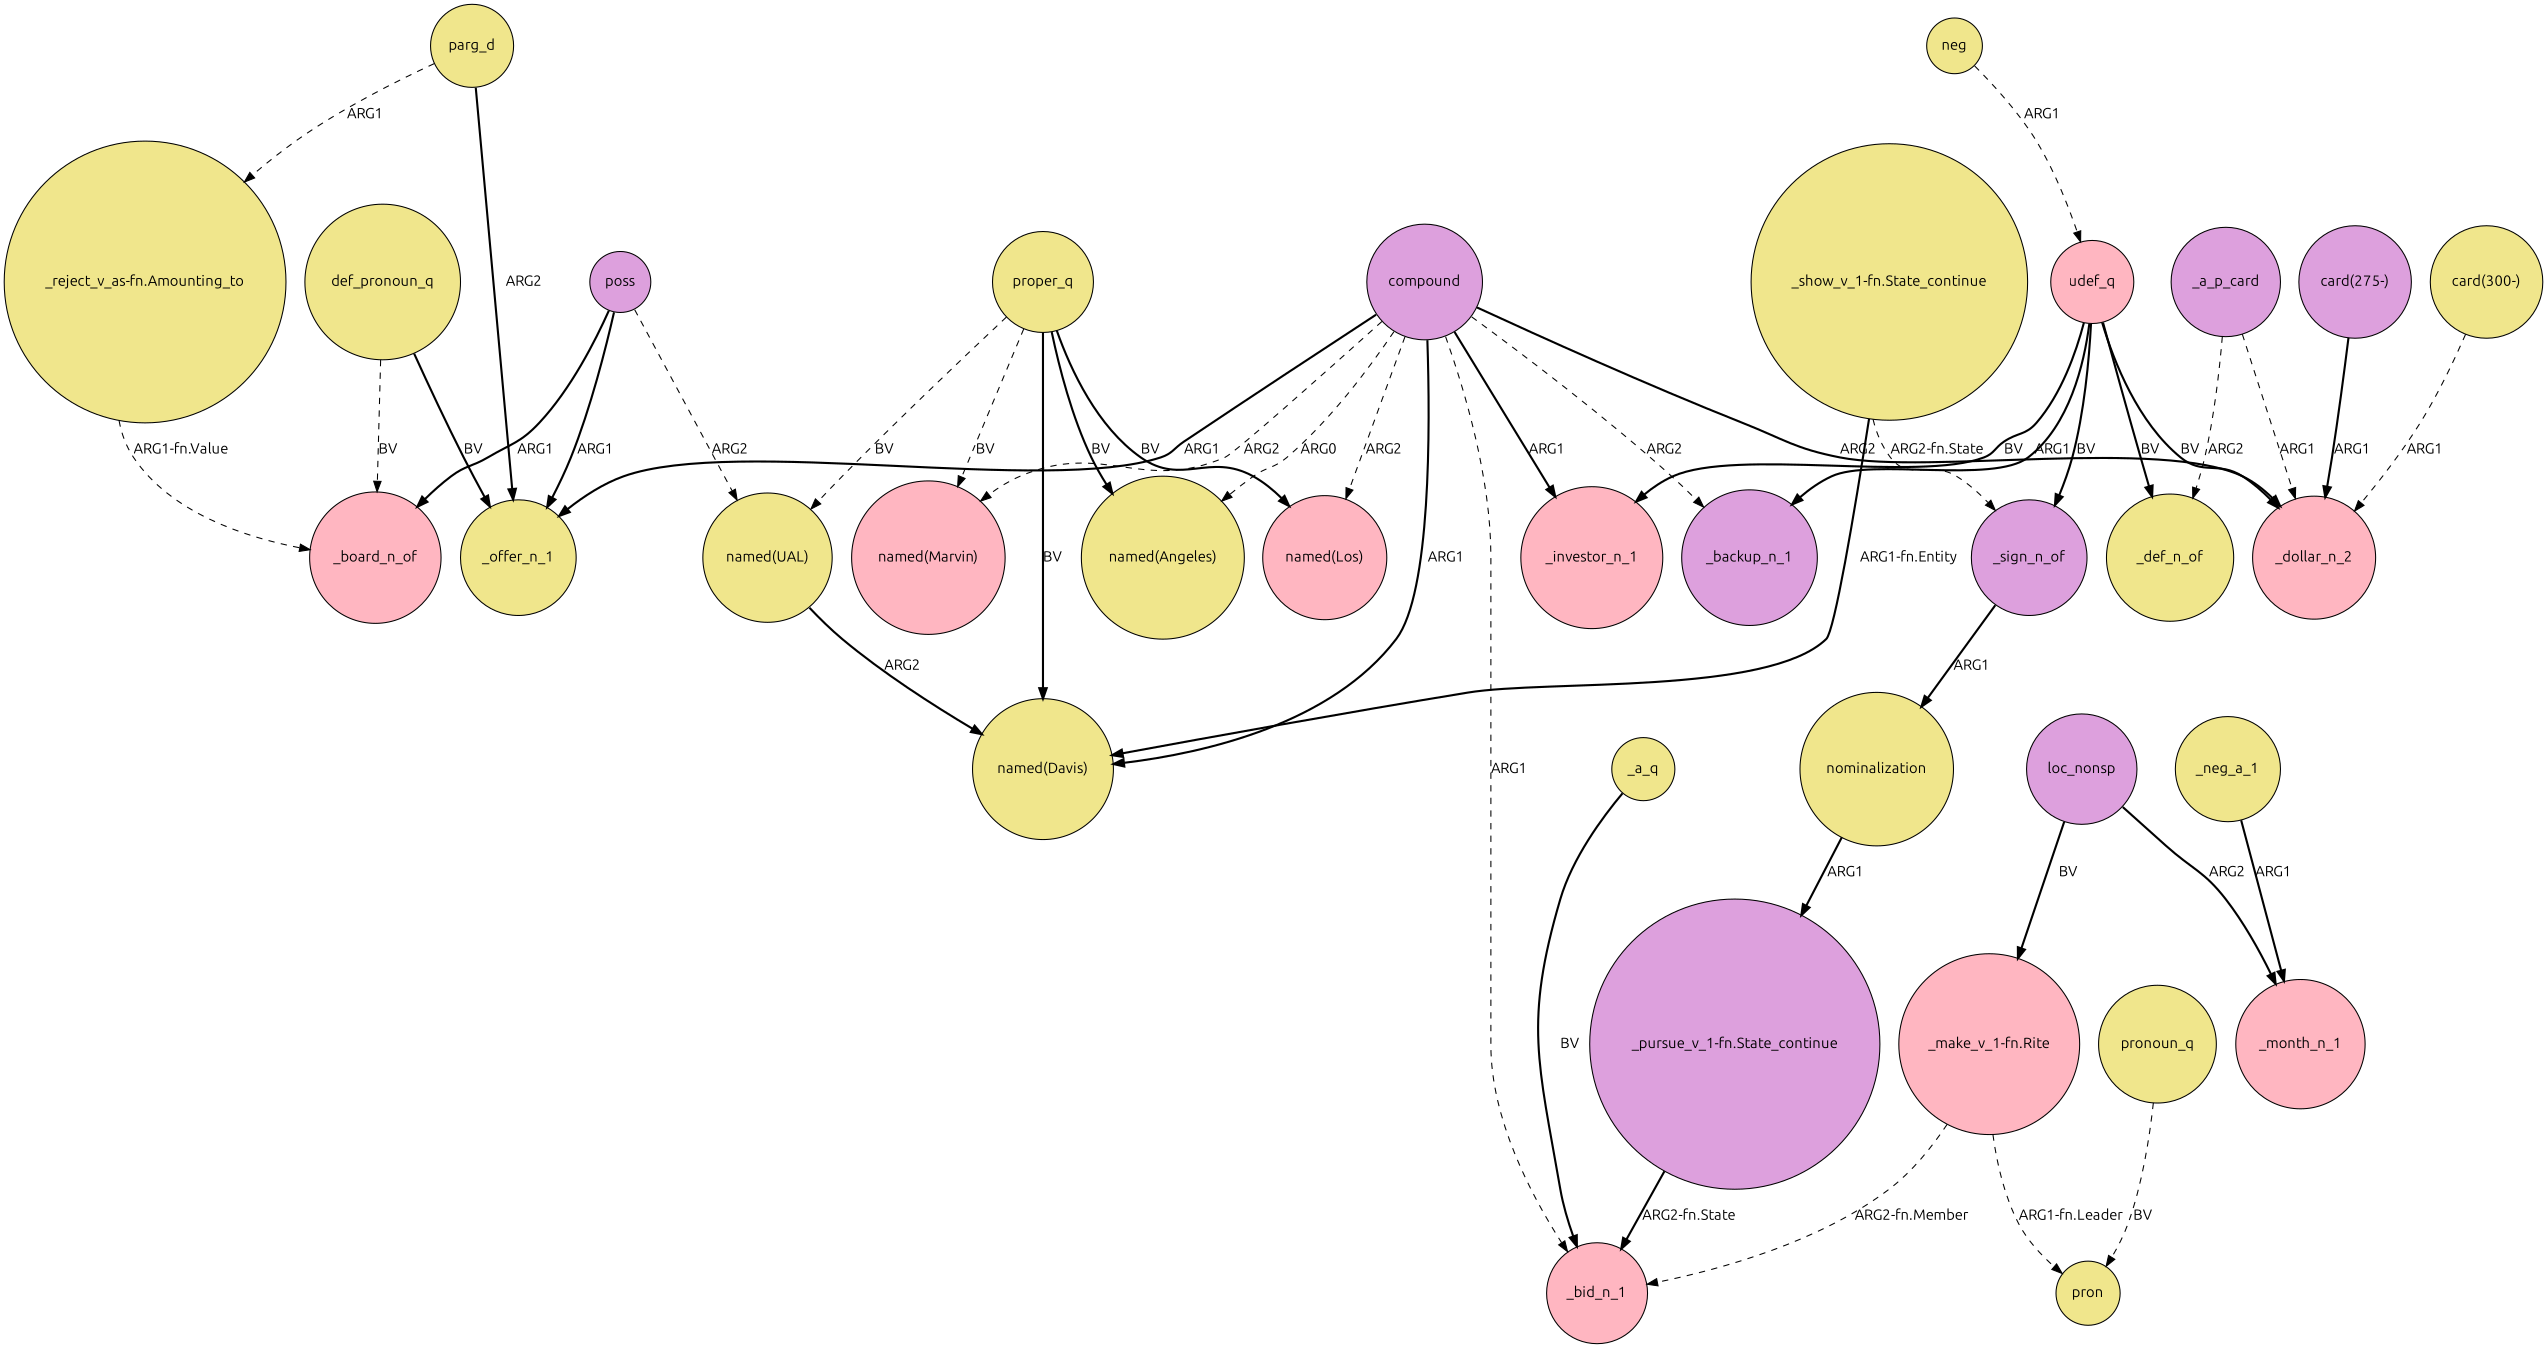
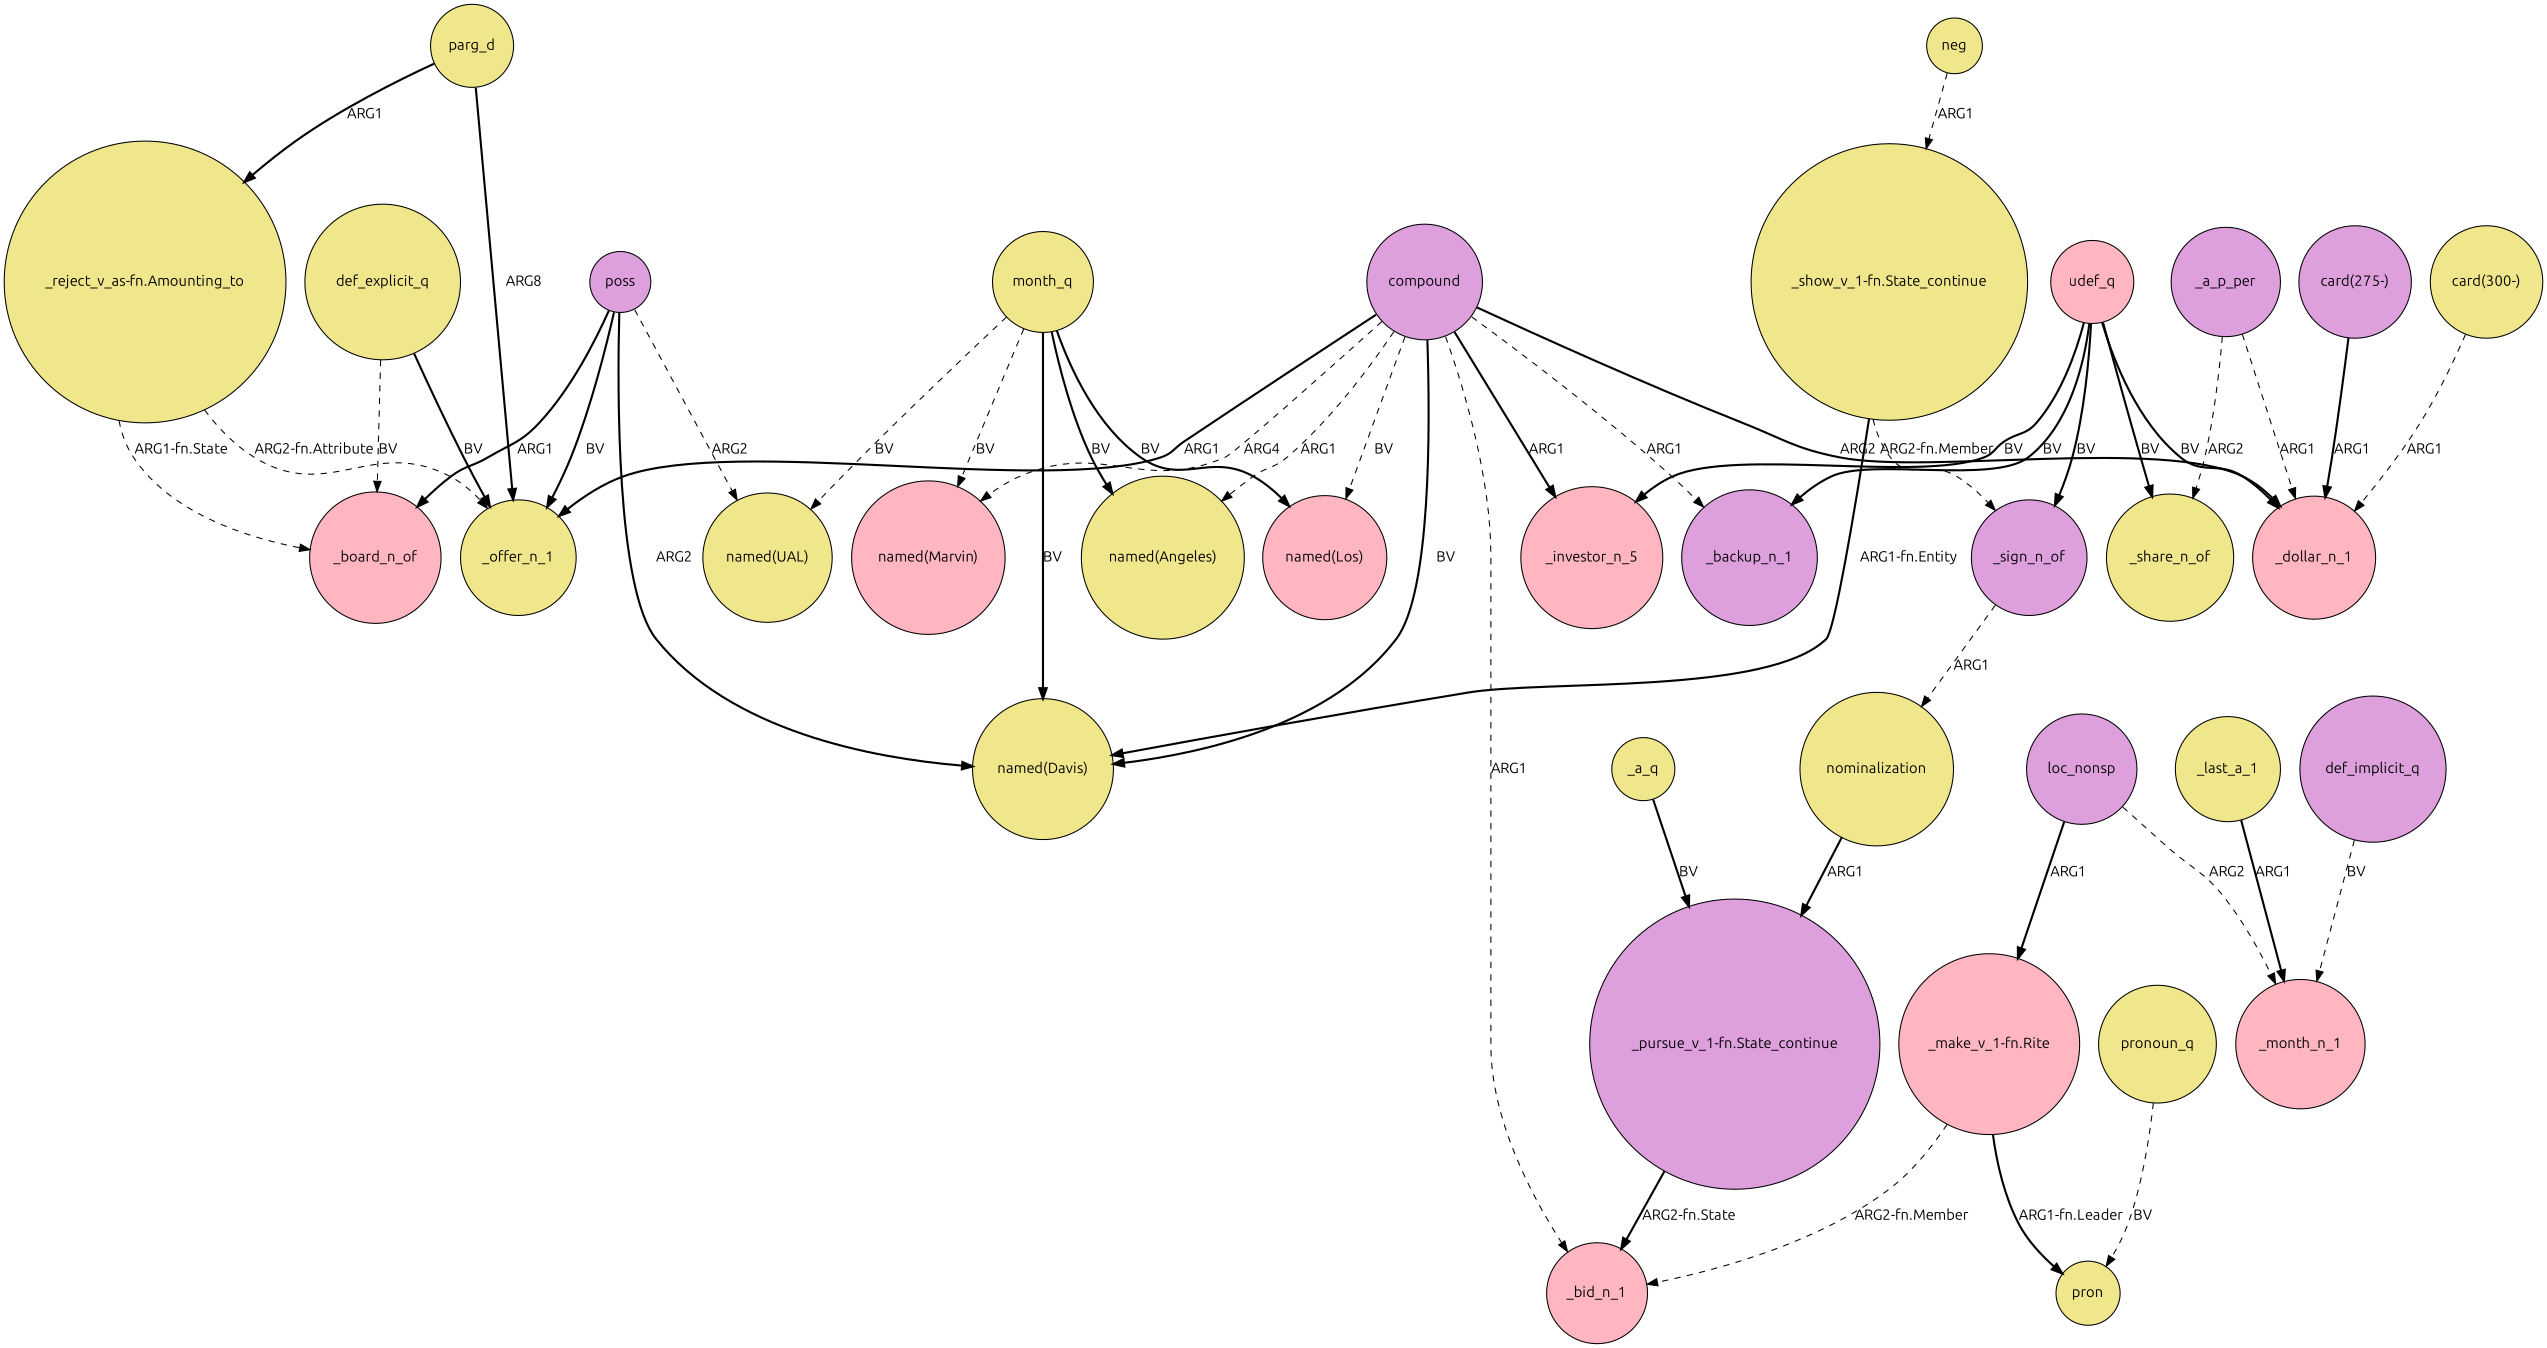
(339, 113) -> (339, 113)
(2037, 142) -> (1938, 106)
(383, 282) -> (383, 282)
(524, 282) -> (524, 282)
(1043, 282) -> (1043, 282)
(2226, 282) -> (2226, 282)
(181, 450) -> (181, 450)
(596, 450) -> (596, 450)
(1262, 450) -> (1262, 450)
(1319, 450) -> (1319, 450)
(1384, 450) -> (1384, 450)
(1665, 450) -> (1665, 450)
(1937, 450) -> (1937, 450)
(2053, 450) -> (2053, 450)
none -> (337, 471)
(1446, 558) -> (1446, 558)
(1592, 558) -> (1592, 558)
(2170, 558) -> (2170, 558)
(2314, 558) -> (2314, 558)
(1961, 652) -> (1961, 652)
(887, 673) -> (659, 642)
(2228, 769) -> (2228, 769)
none -> (2373, 769)
(2069, 872) -> (2069, 872)
(2209, 880) -> (2209, 880)
(1539, 1007) -> (1669, 848)
(2011, 1207) -> (2011, 1207)
